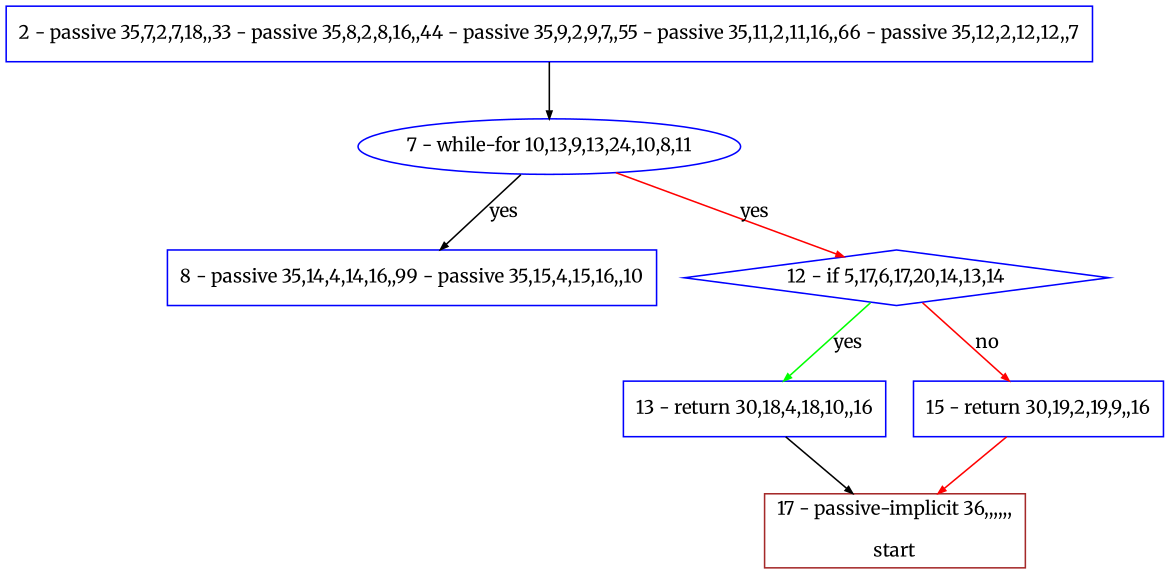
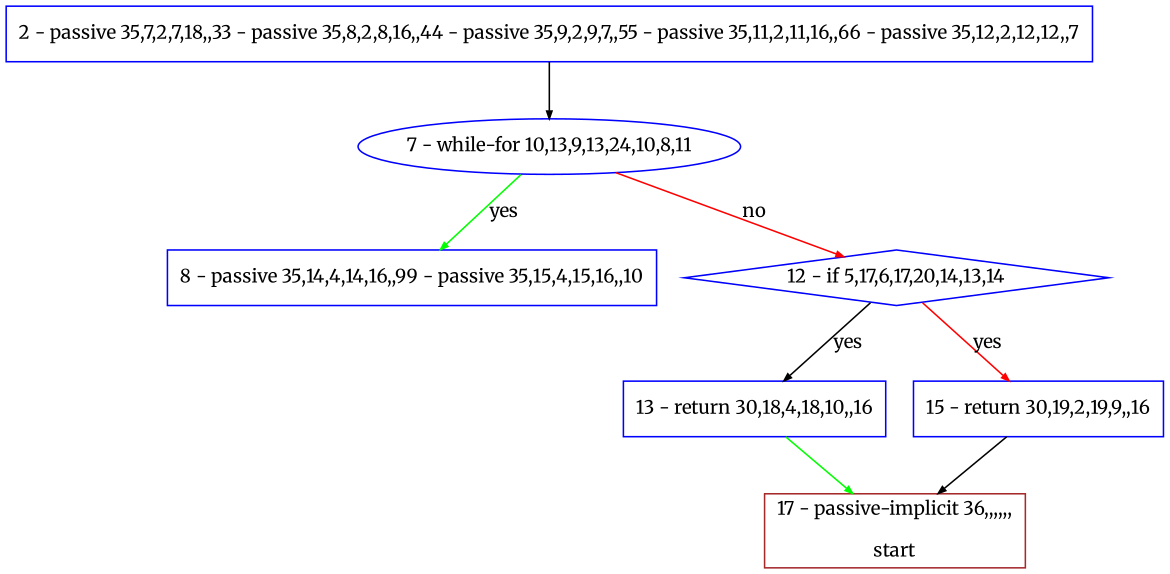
(483, 210) -> (483, 210)
(755, 212) -> (755, 212)
(830, 339) -> (830, 339)
(988, 343) -> (988, 343)
(816, 463) -> (816, 463)
(976, 463) -> (976, 463)
